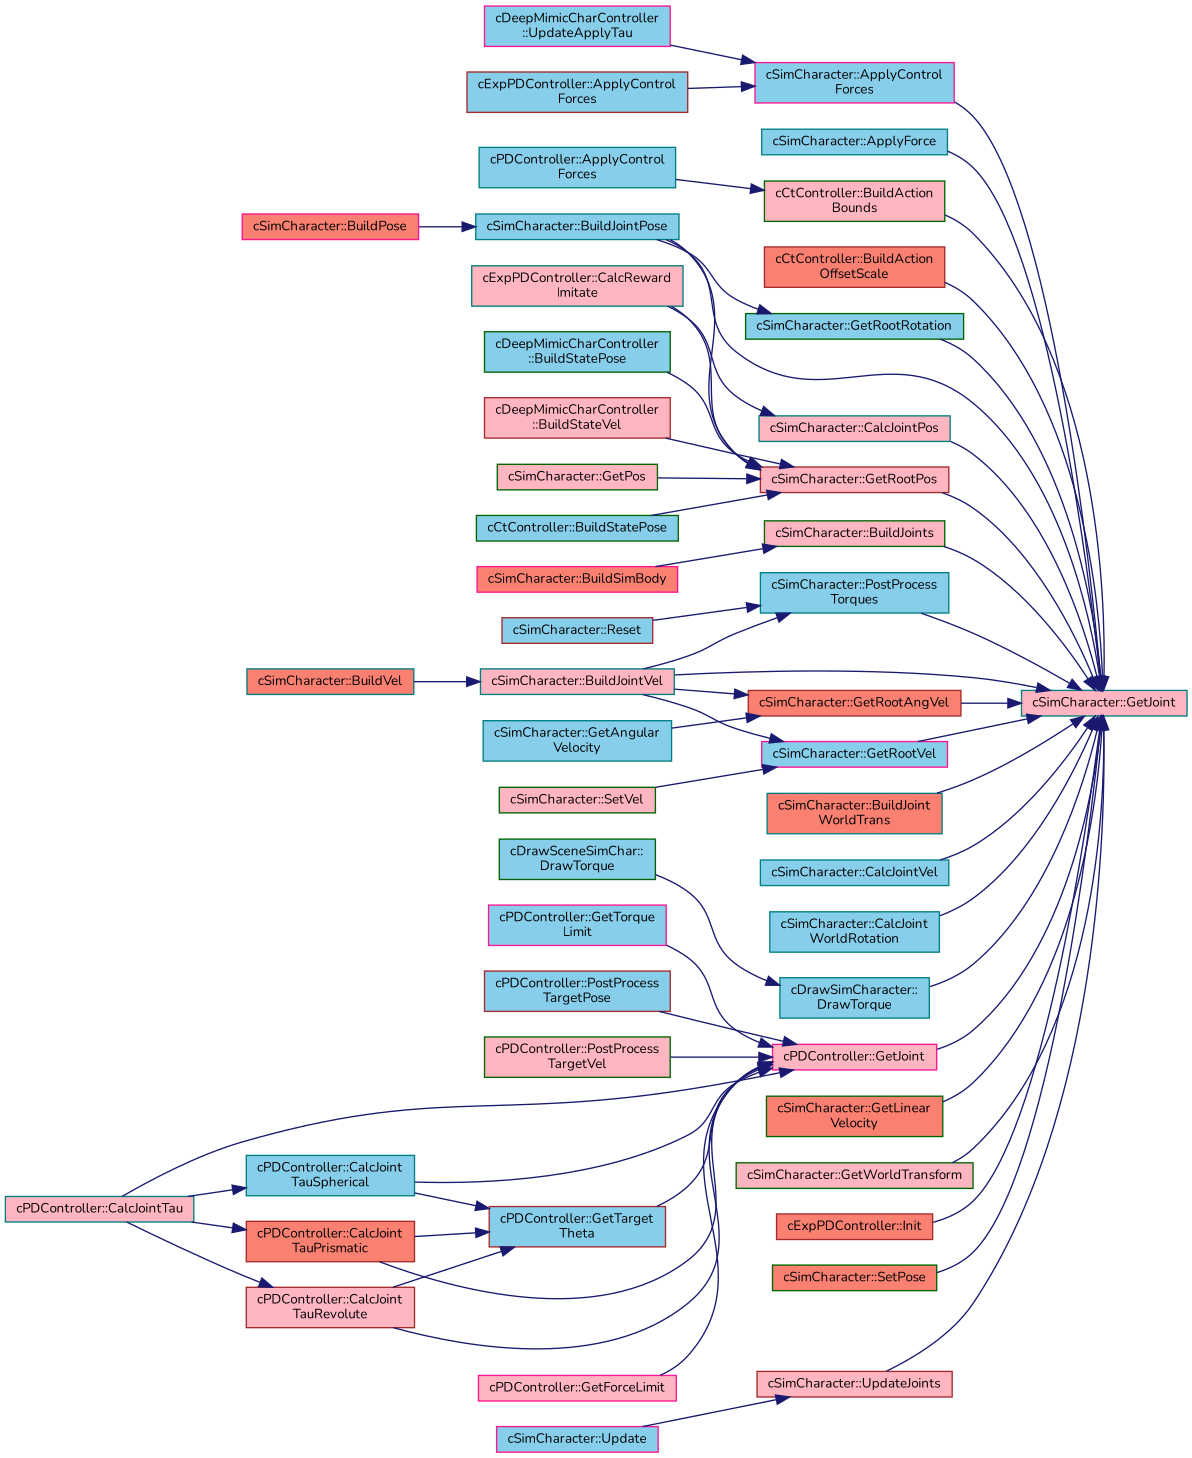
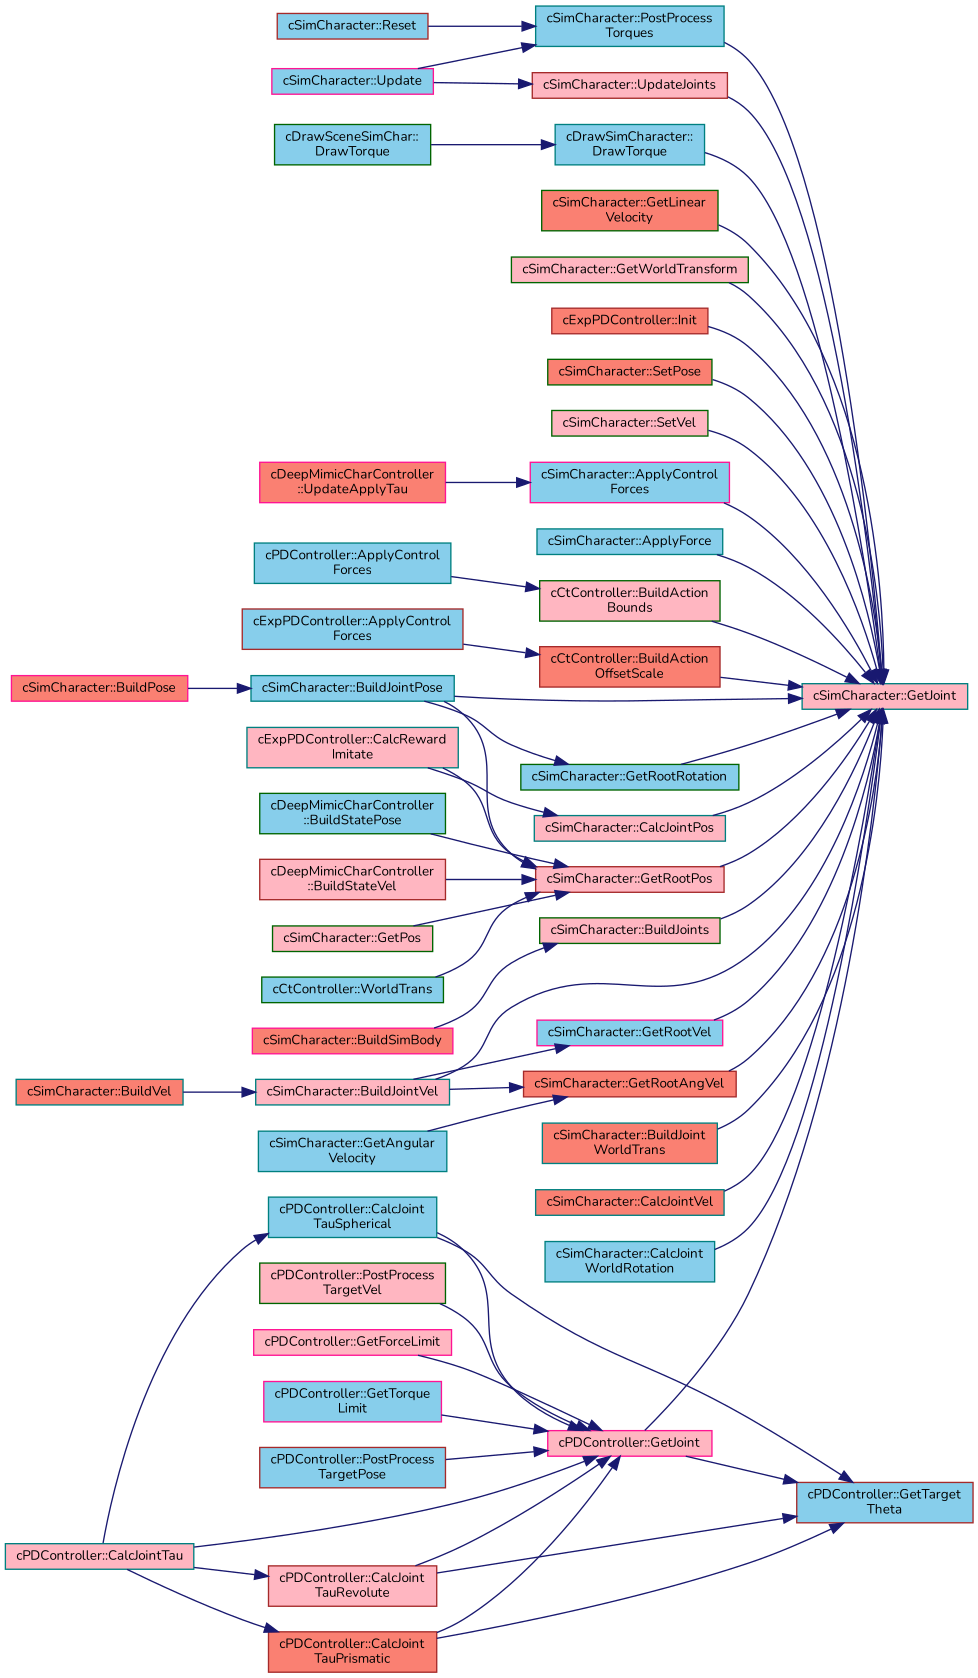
(577, 26) -> (353, 482)
(715, 88) -> (494, 648)
(577, 528) -> (353, 990)
(711, 646) -> (470, 58)
(709, 778) -> (818, 530)
(855, 873) -> (630, 1203)
(696, 1177) -> (735, 1468)
